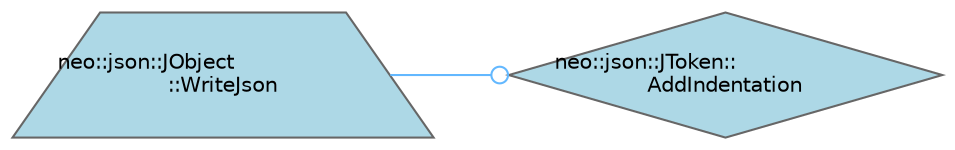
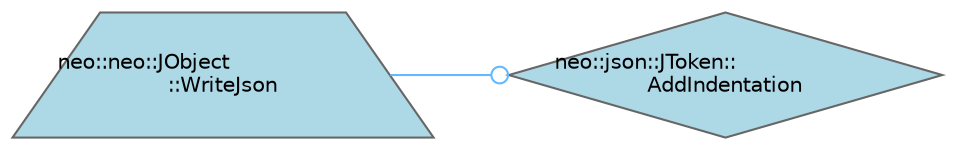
(223, 75) -> (223, 75)
